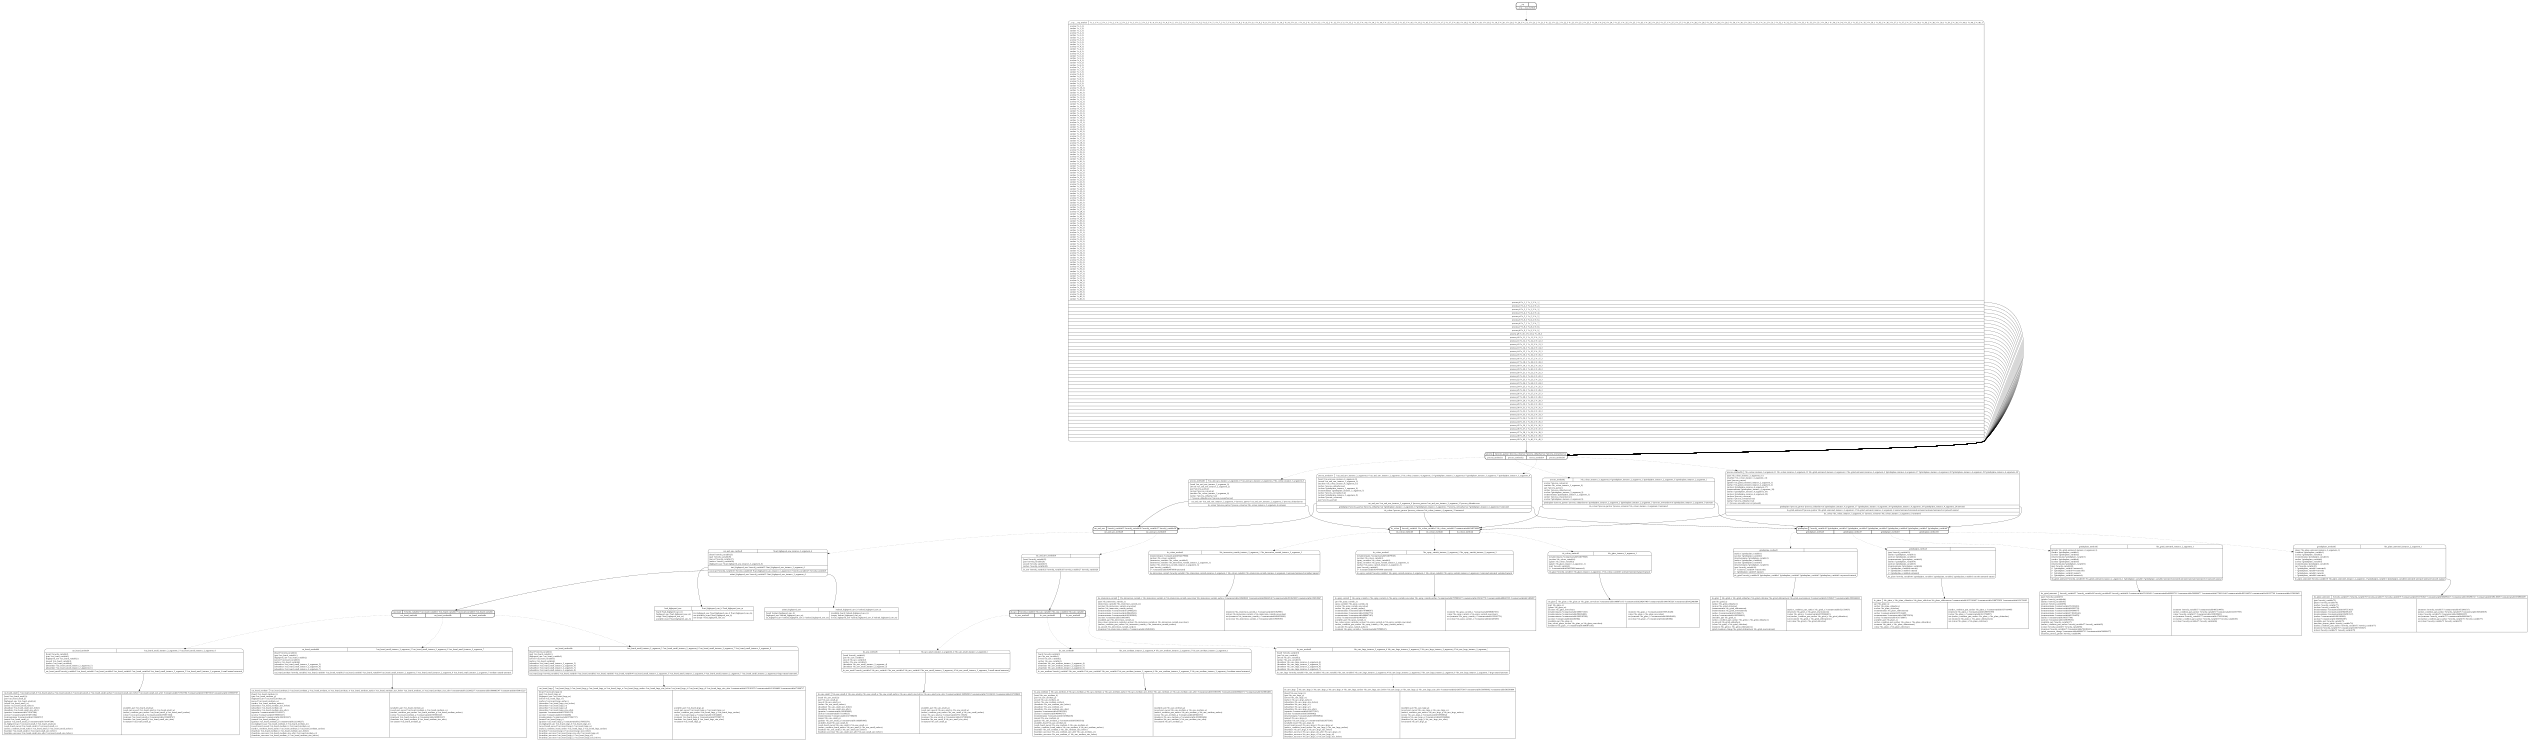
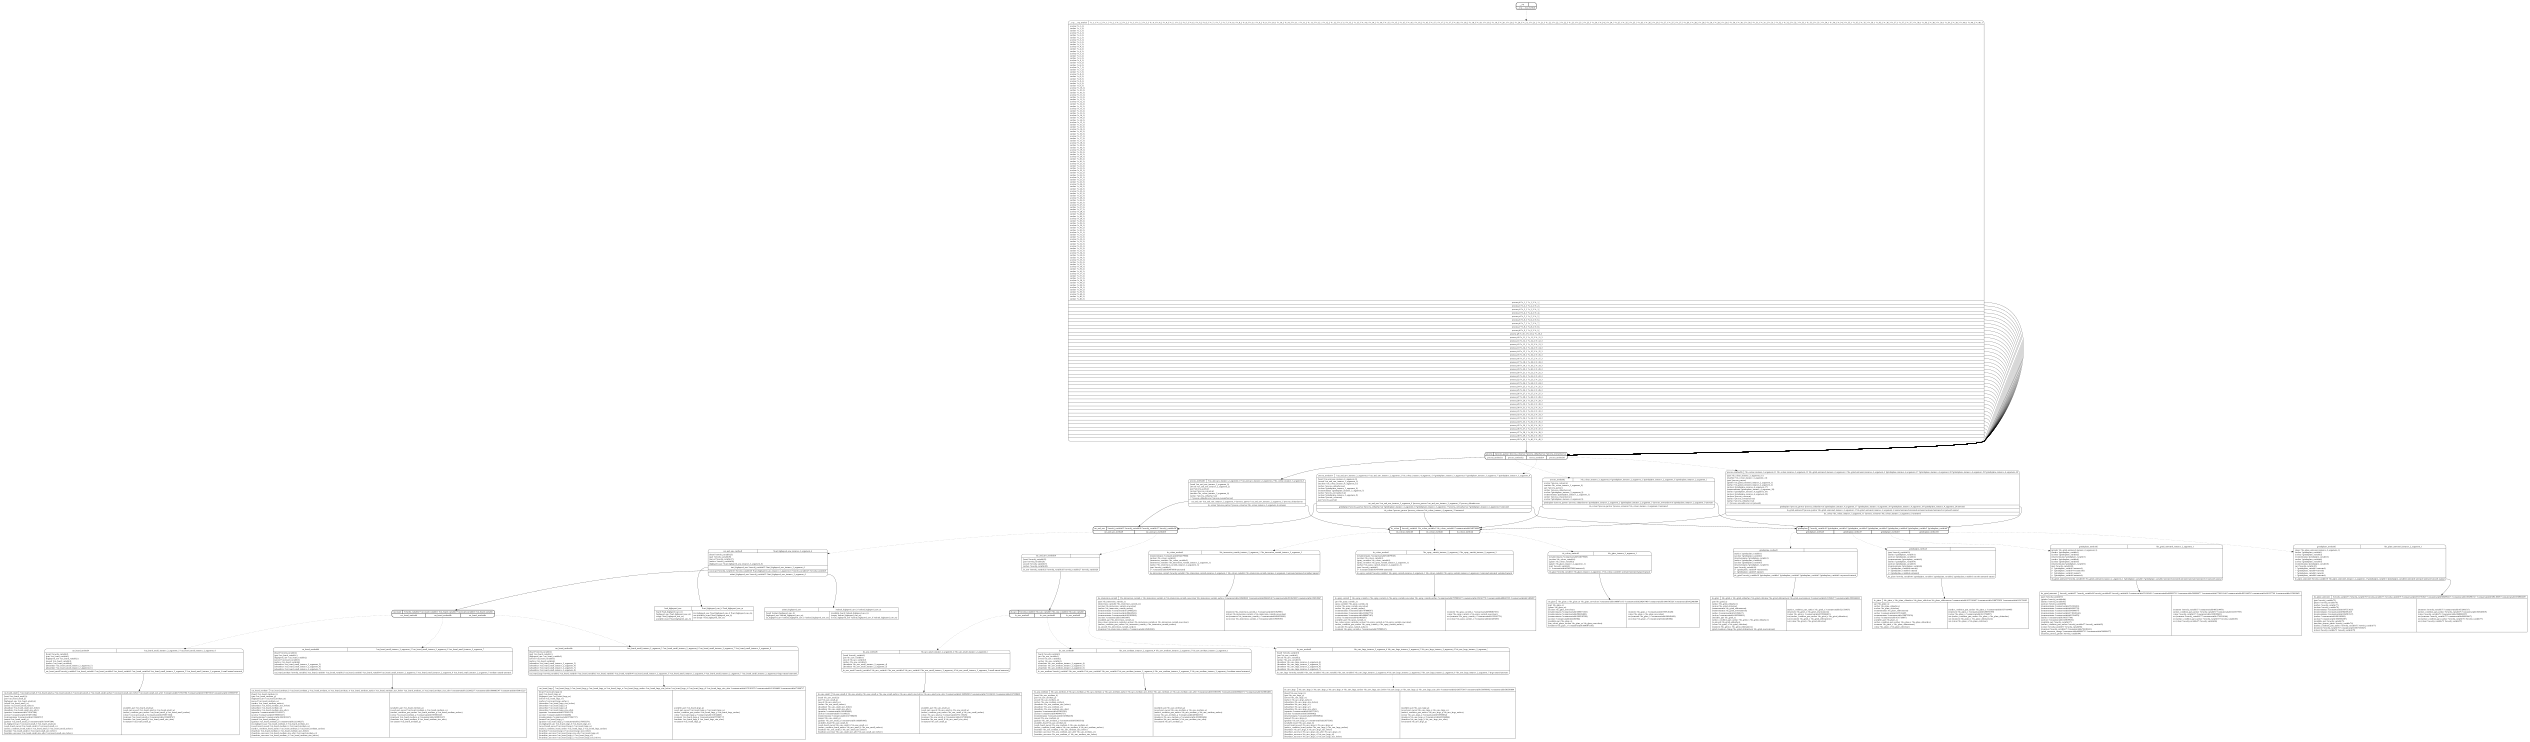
(1383, 462) -> (1383, 462)
(2309, 552) -> (2308, 552)
(1750, 570) -> (1751, 570)
